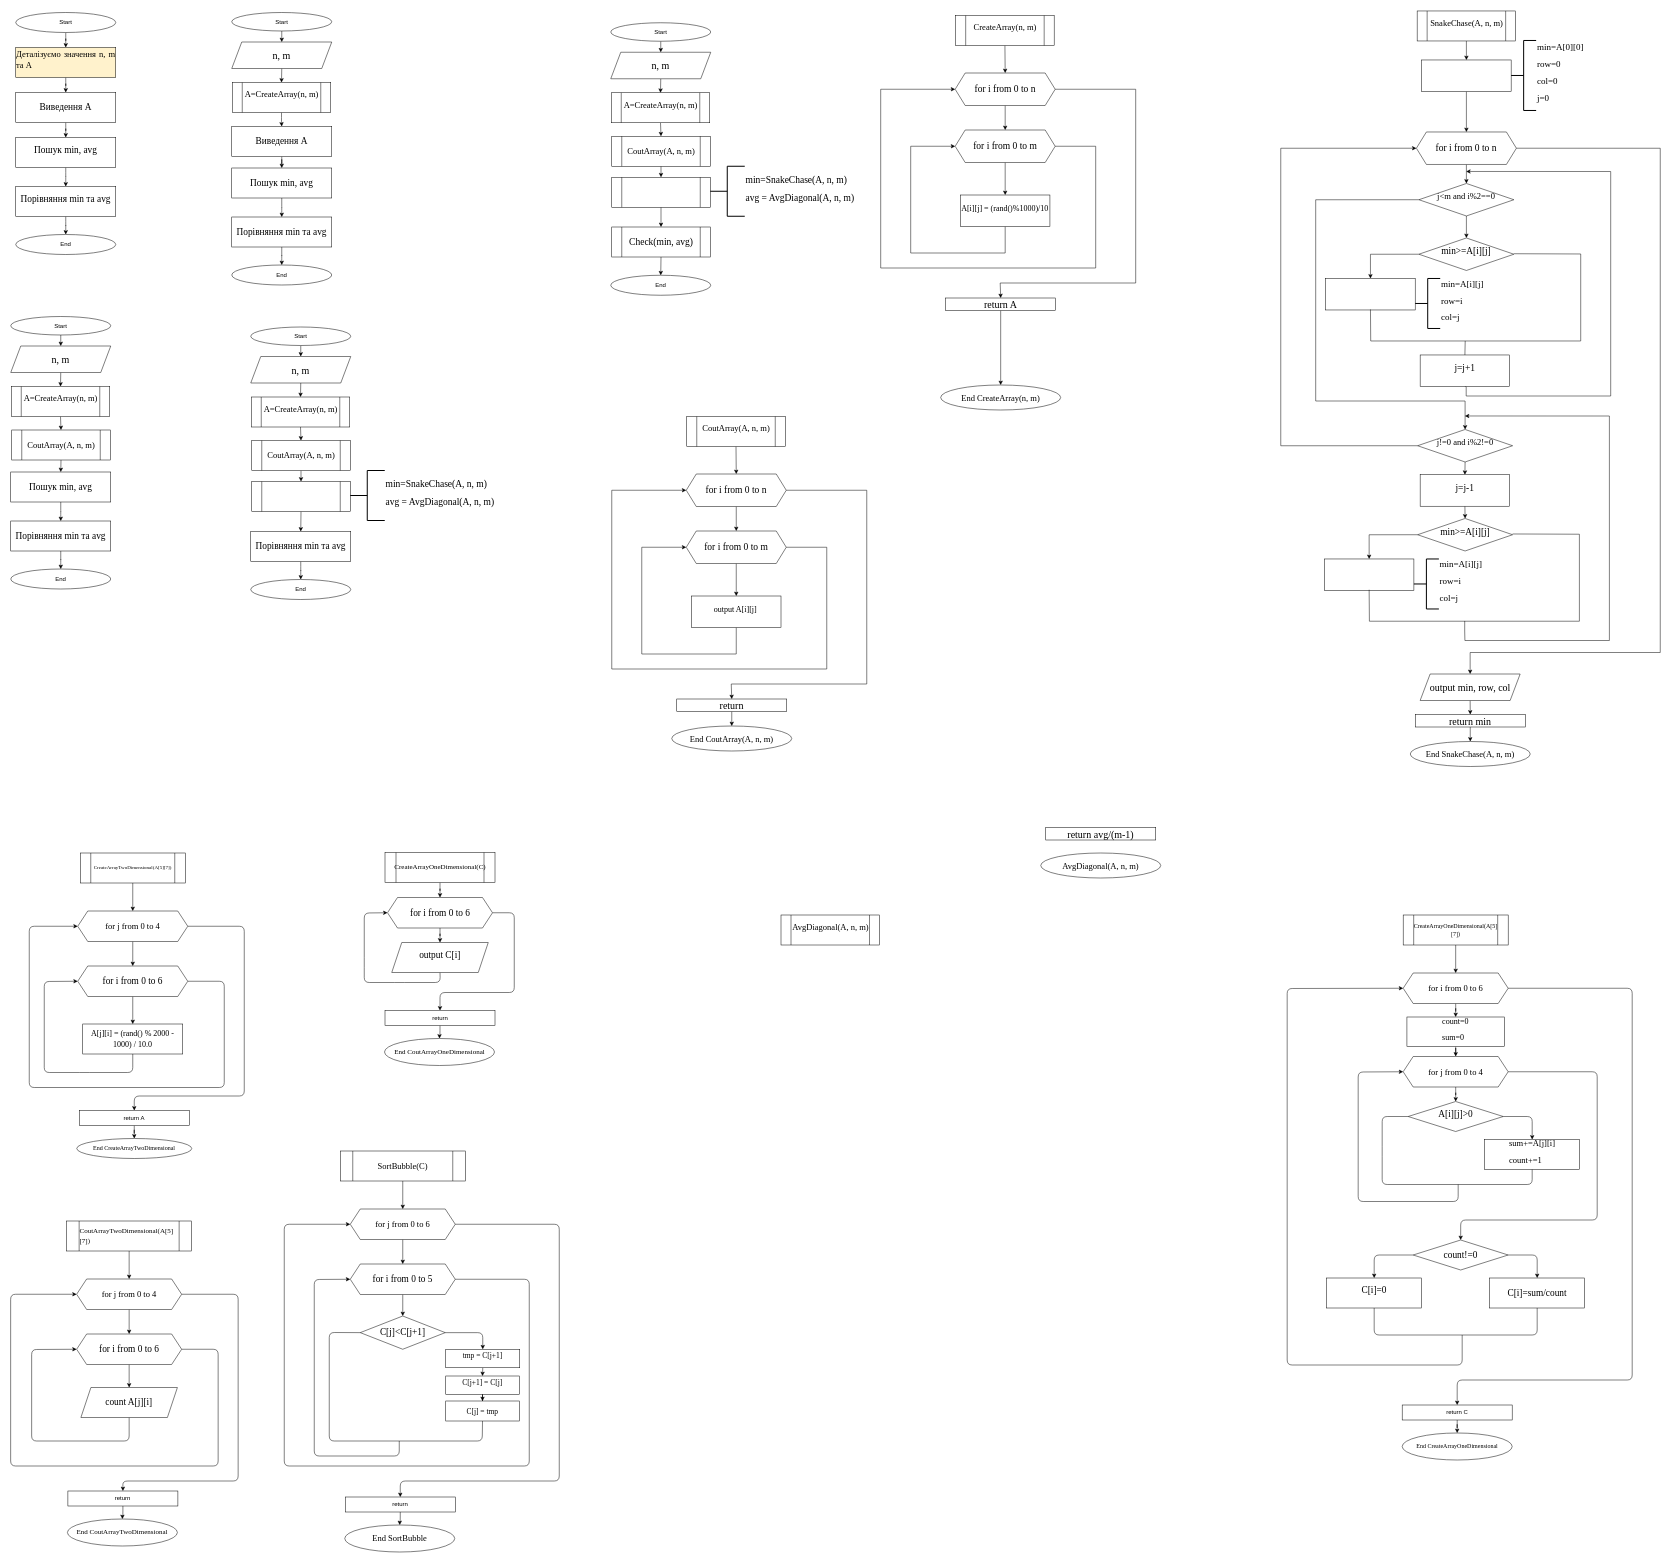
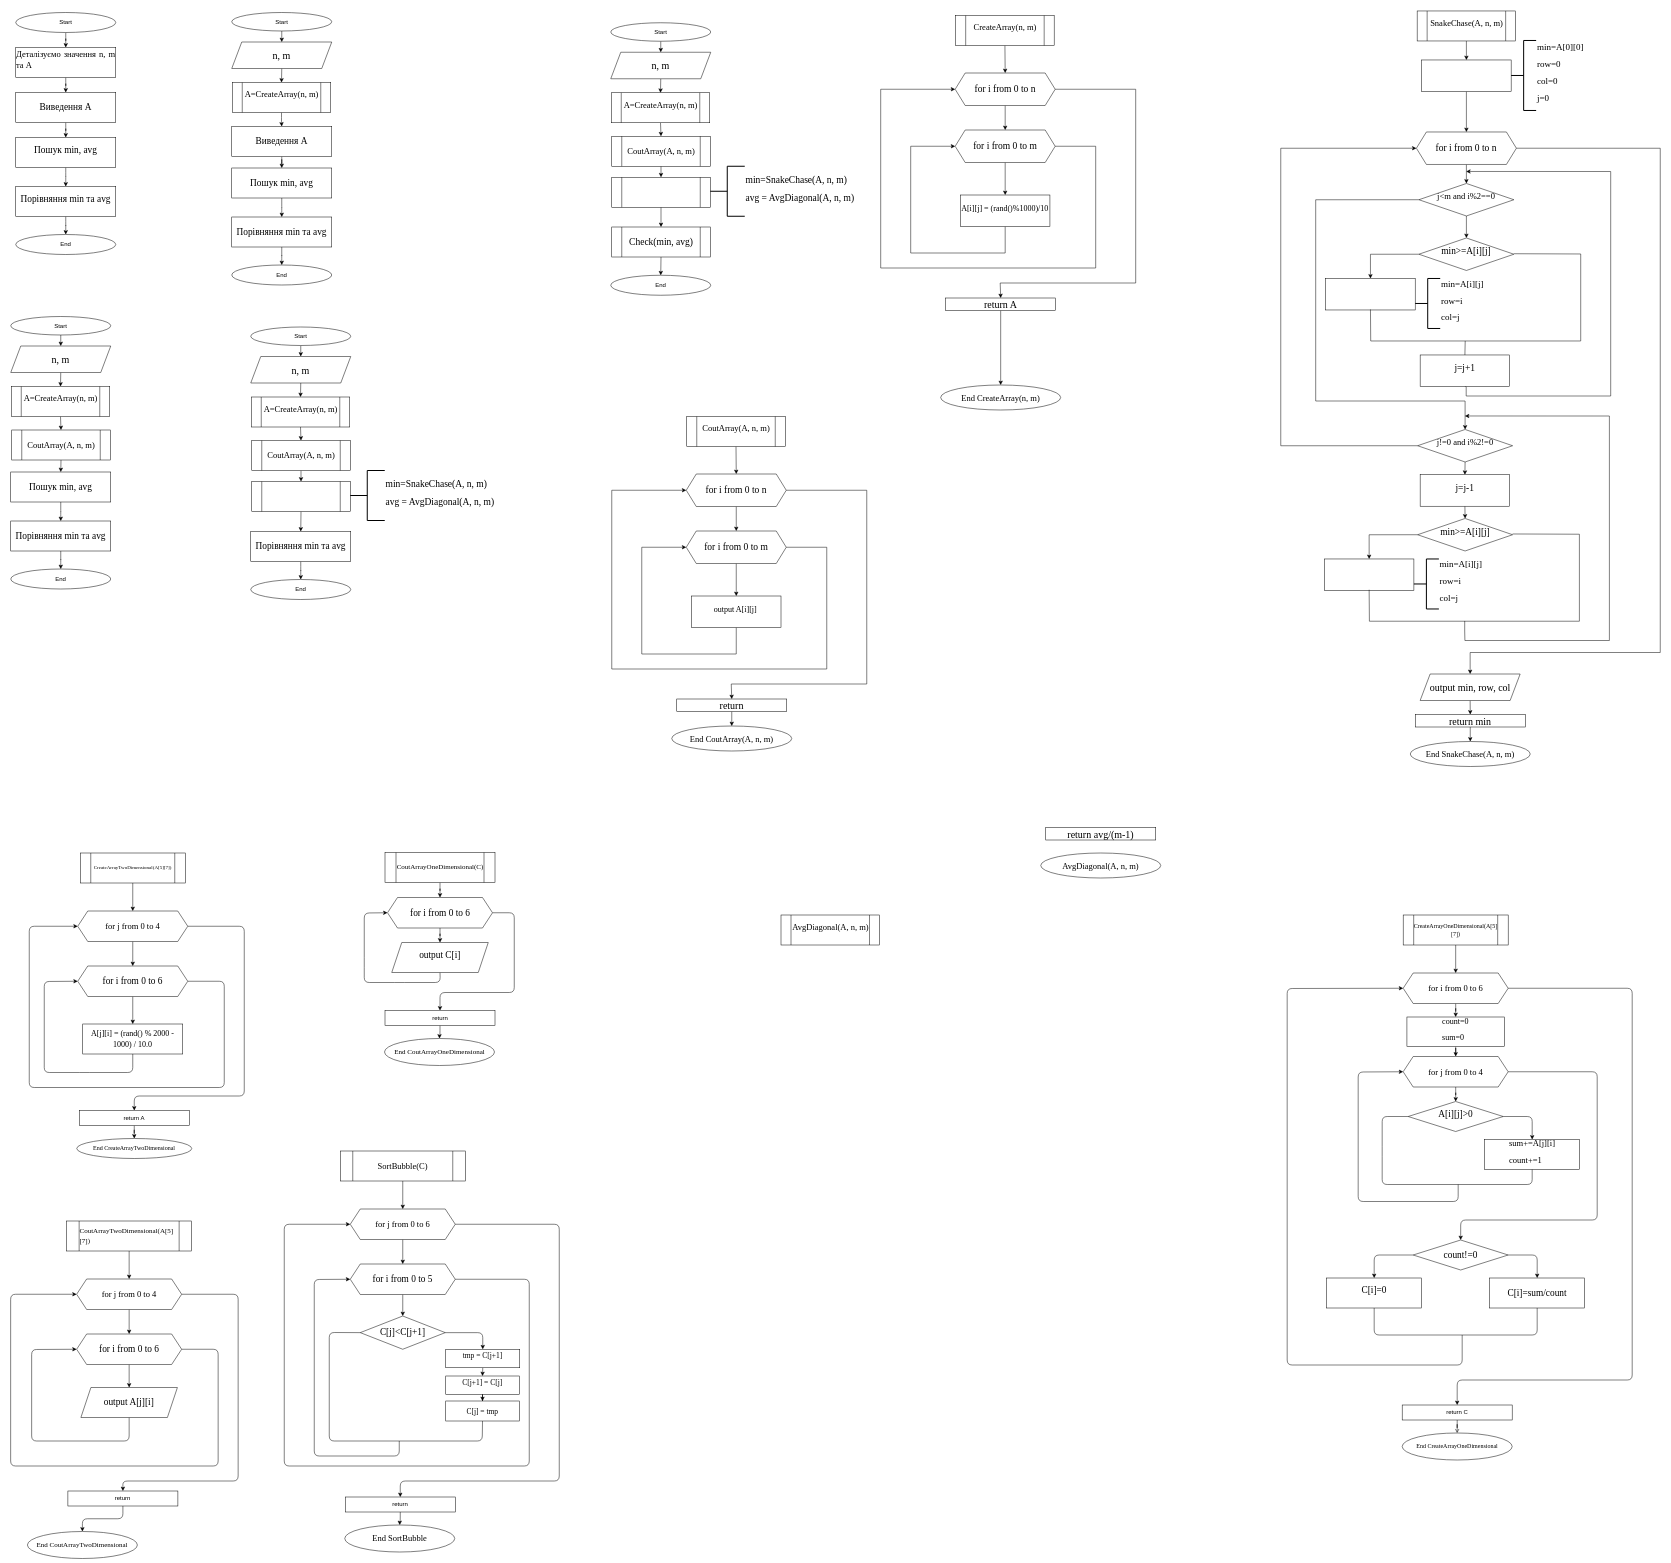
(66, 62) -> (66, 62)
(440, 867) -> (440, 867)
(129, 1402) -> (129, 1402)
(1457, 1428) -> (1457, 1429)
(122, 1532) -> (82, 1545)
